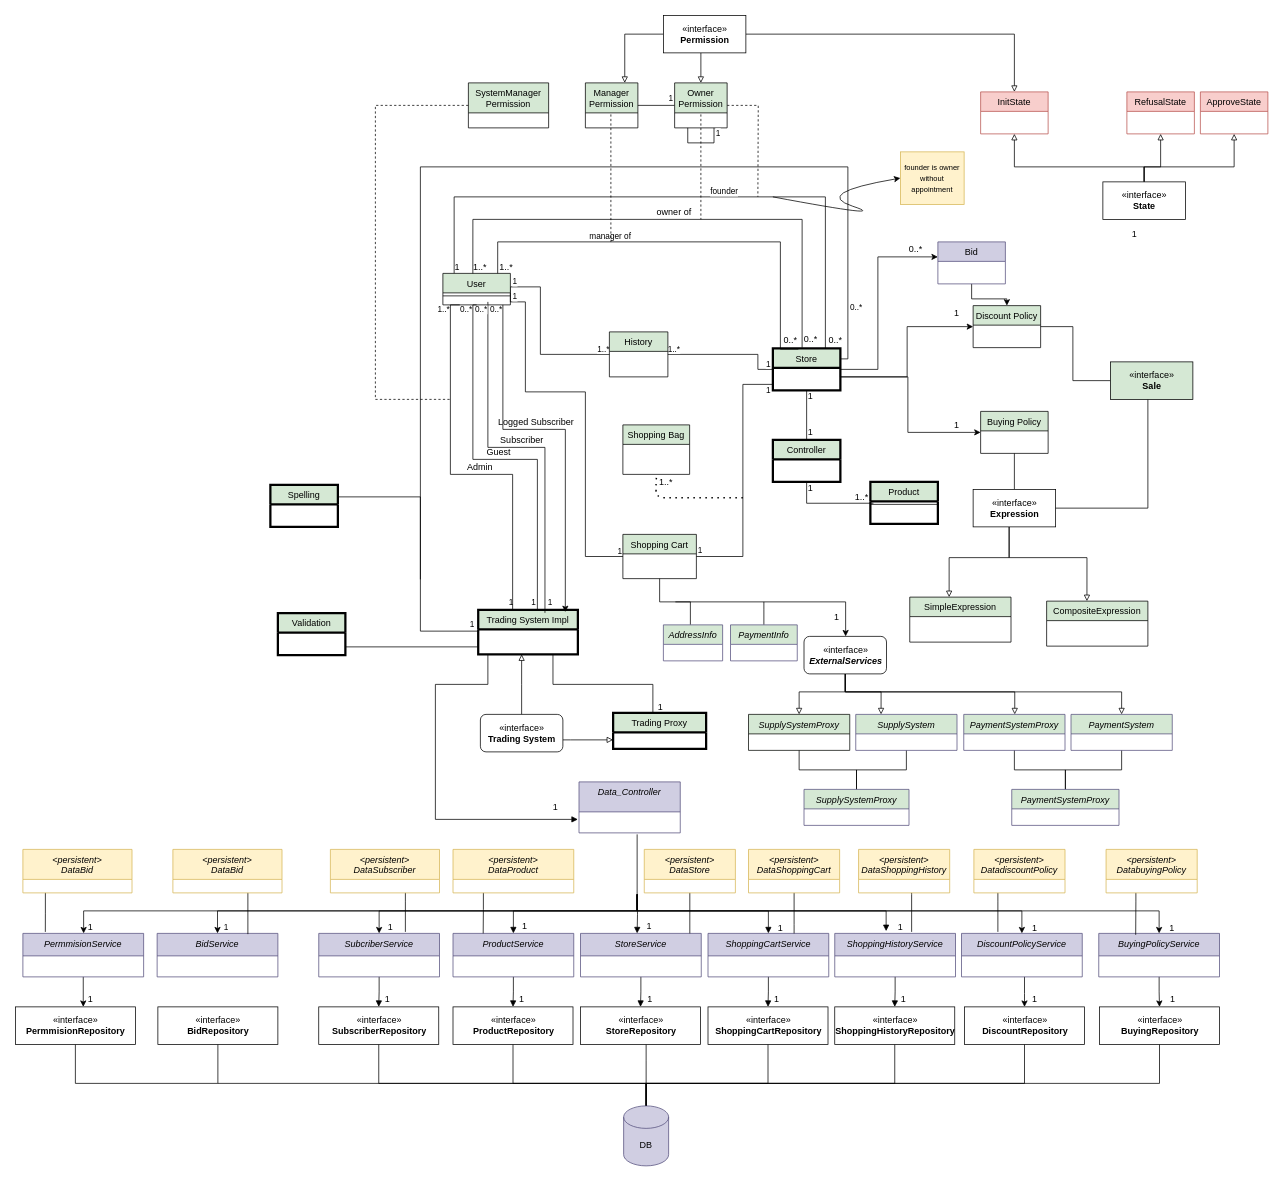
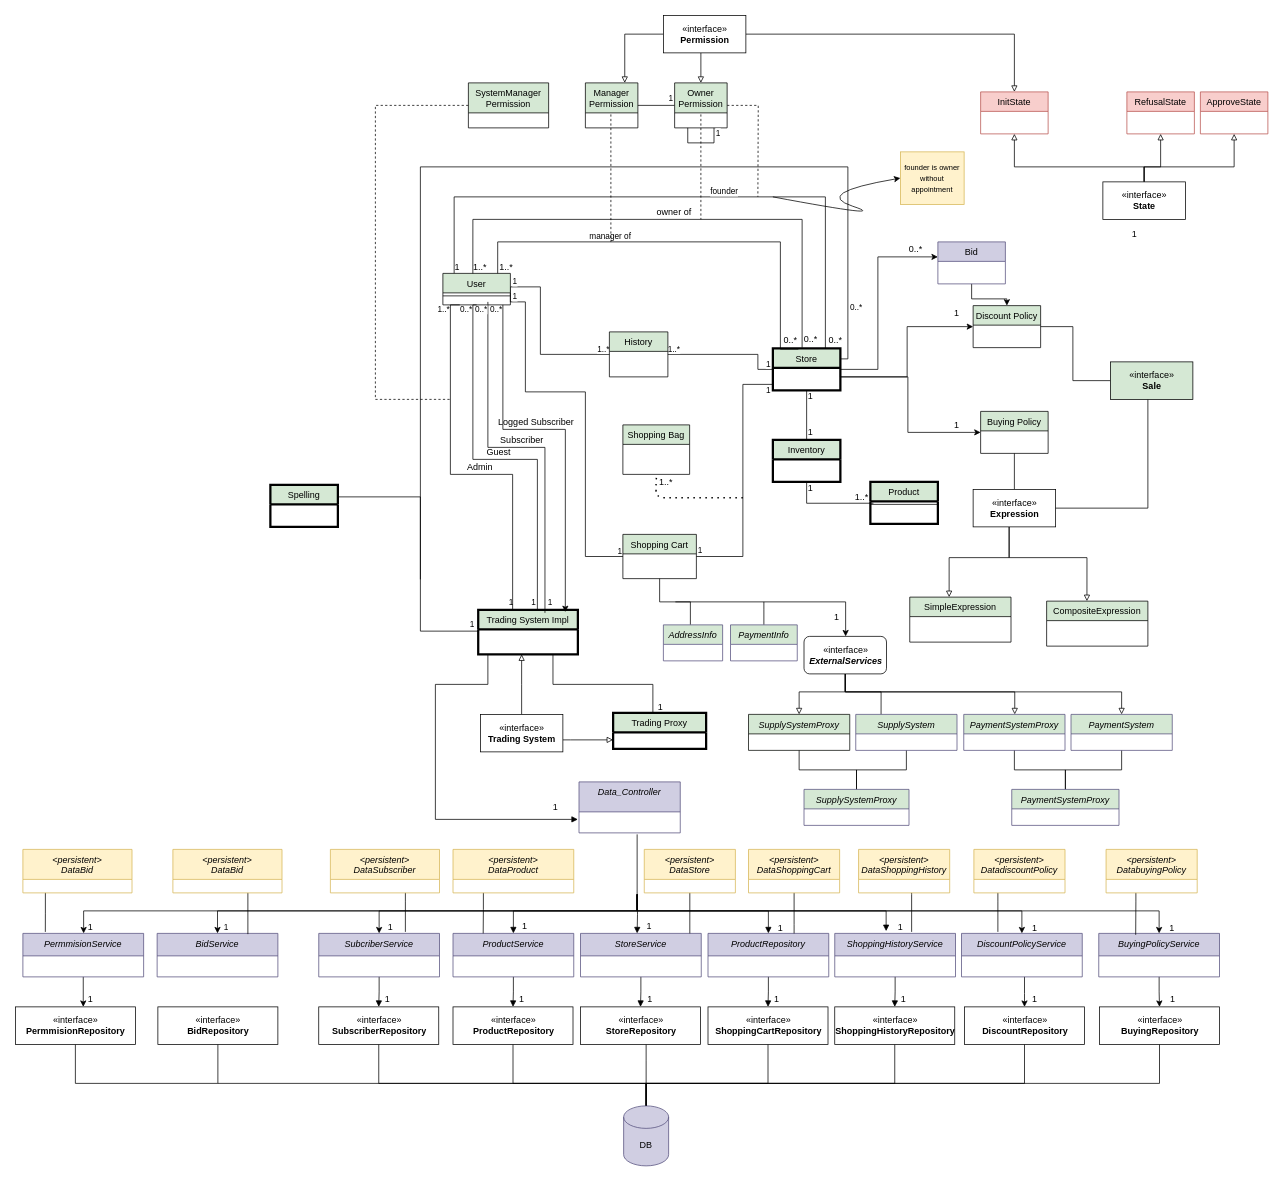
(806, 450) -> (806, 450)
(312, 634) -> none
(347, 647) -> none
(881, 707) -> (881, 710)
(522, 733) -> (522, 733)
(768, 944) -> (768, 944)
